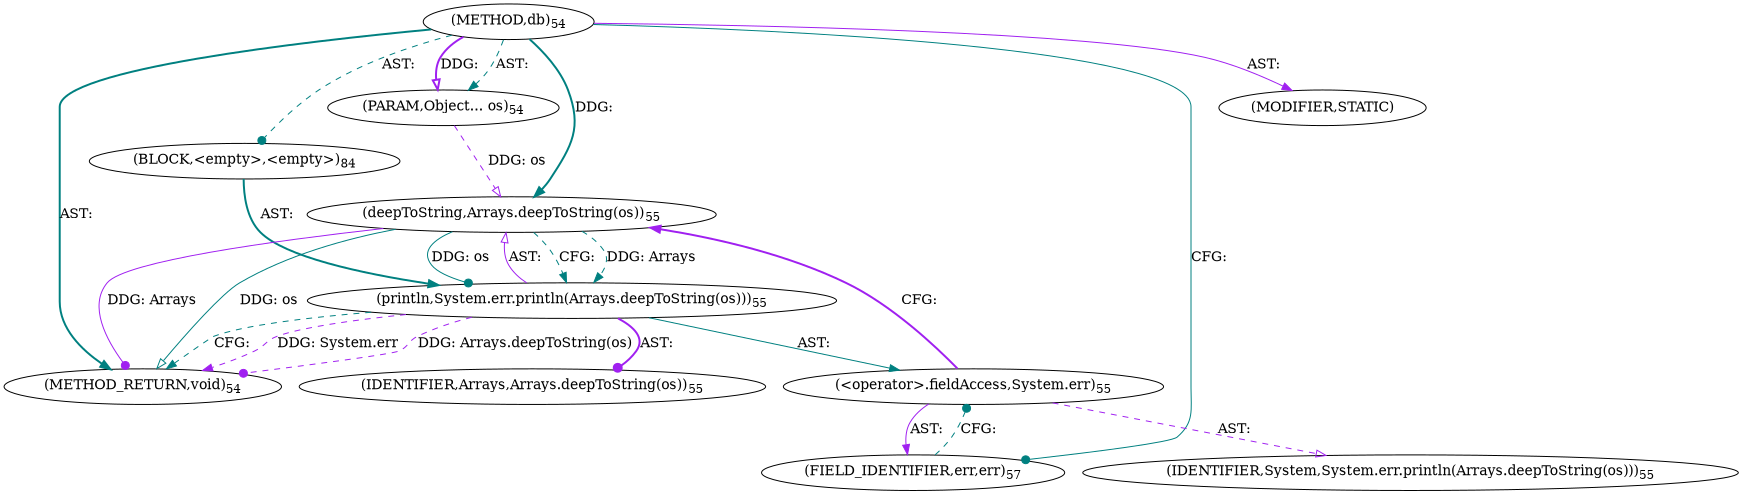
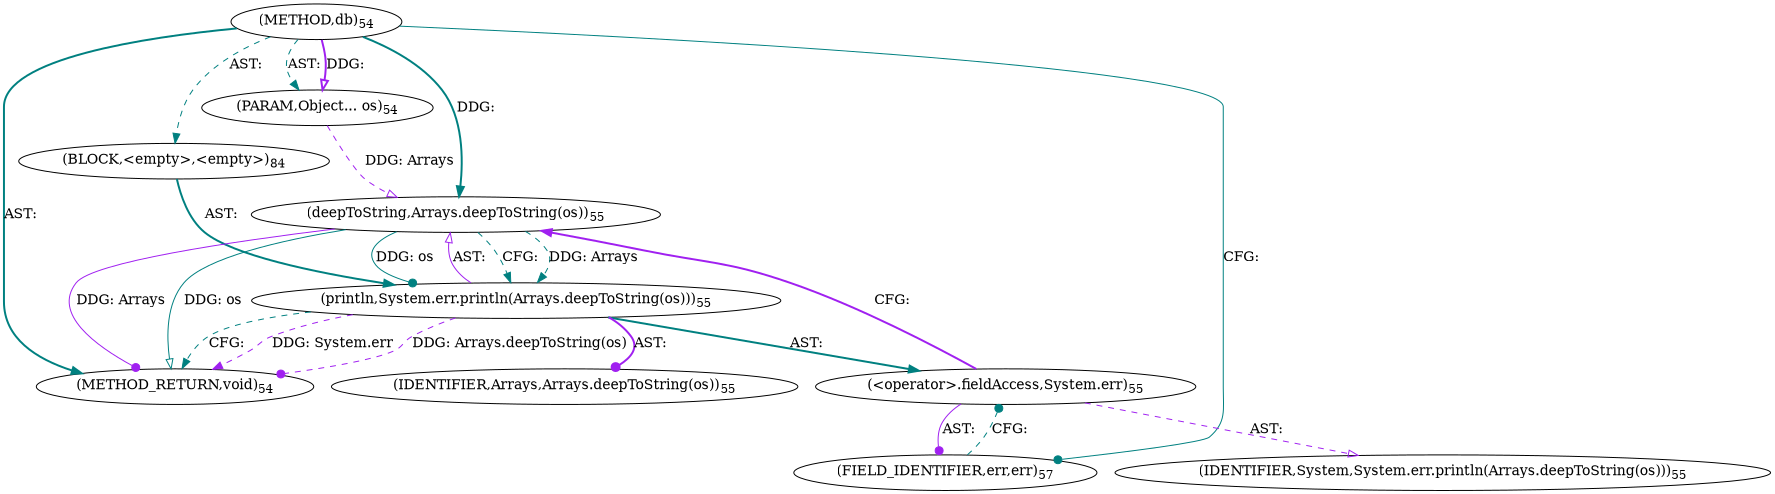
(350, 72) -> (209, 72)
(1323, 108) -> none
(517, 161) -> (410, 161)
(769, 343) -> (758, 343)
(911, 421) -> (943, 422)
